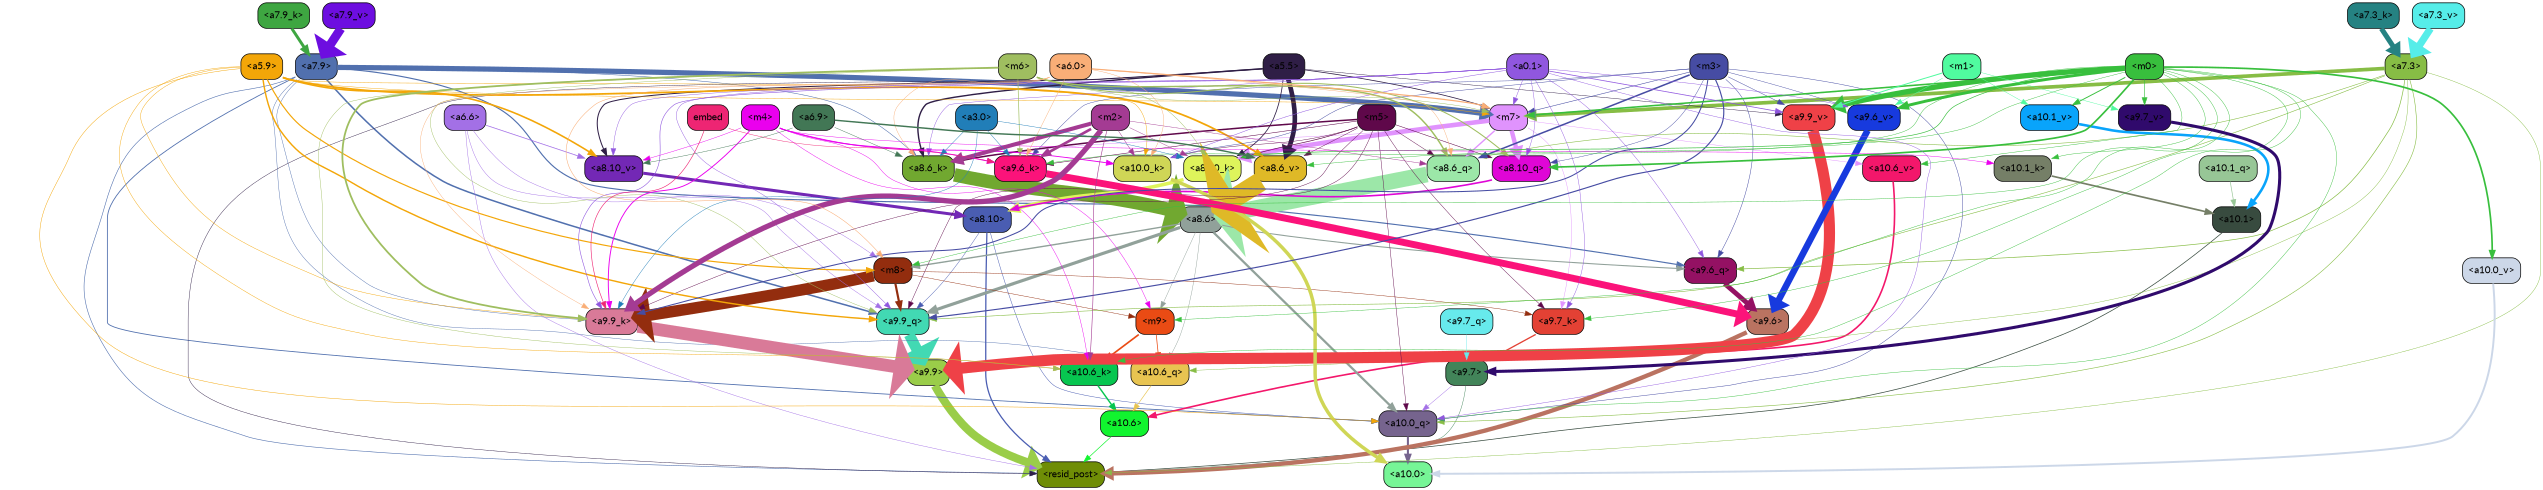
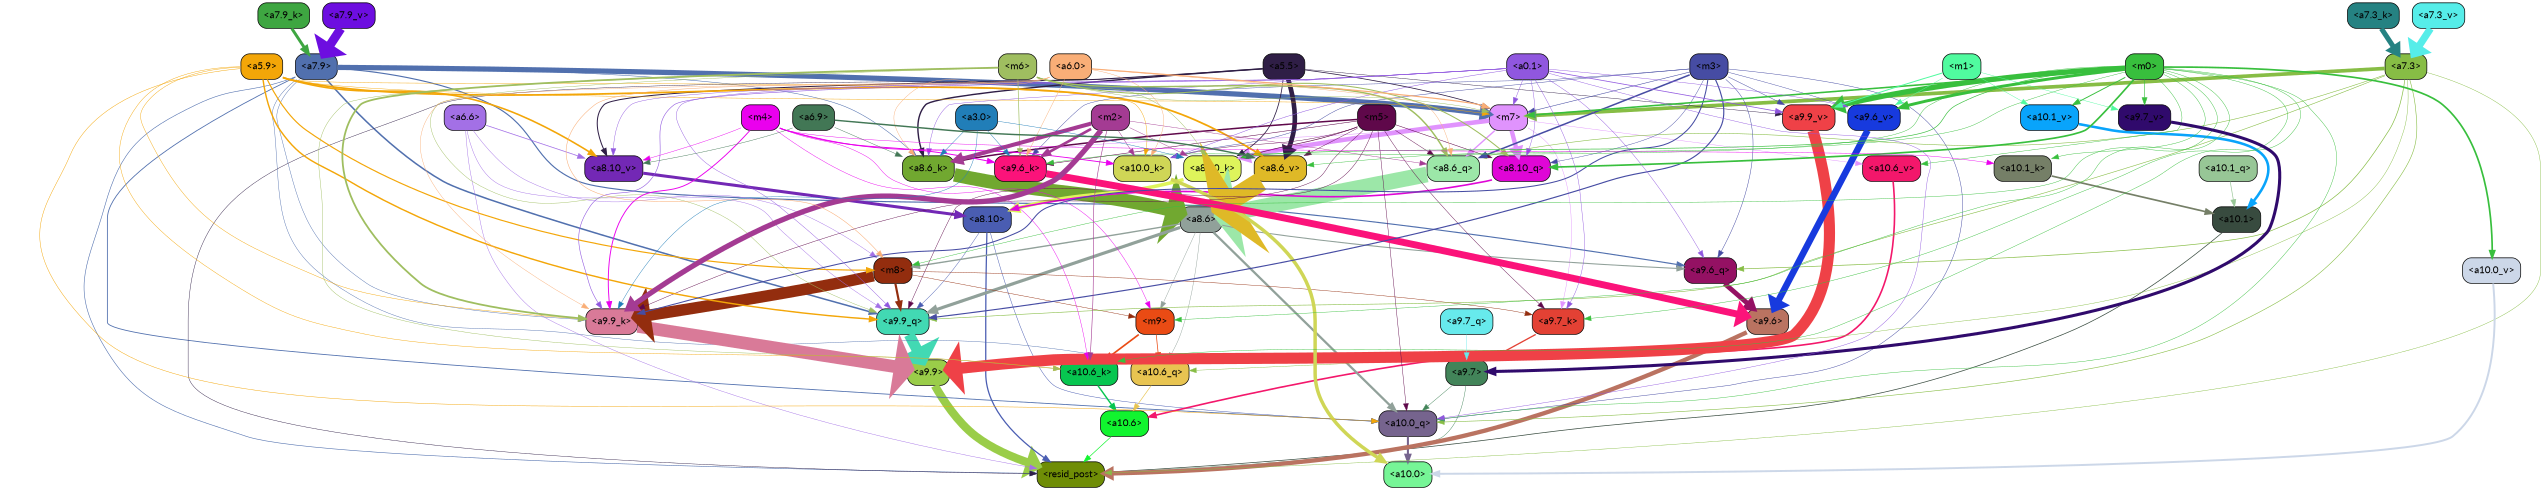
(708, 118) -> none
(1440, 396) -> (1440, 396)
